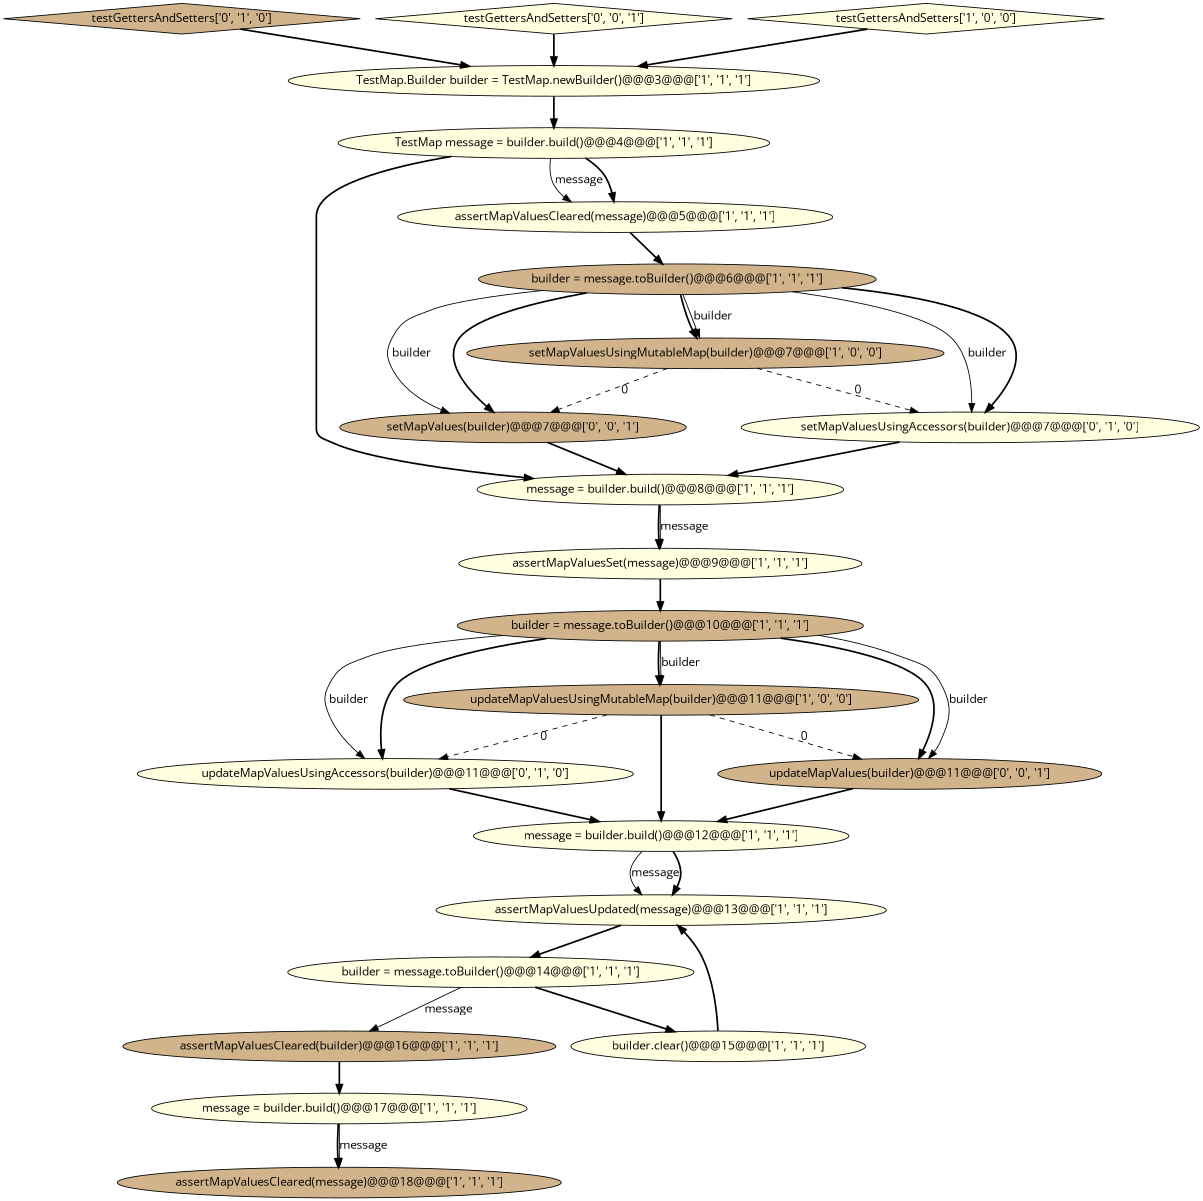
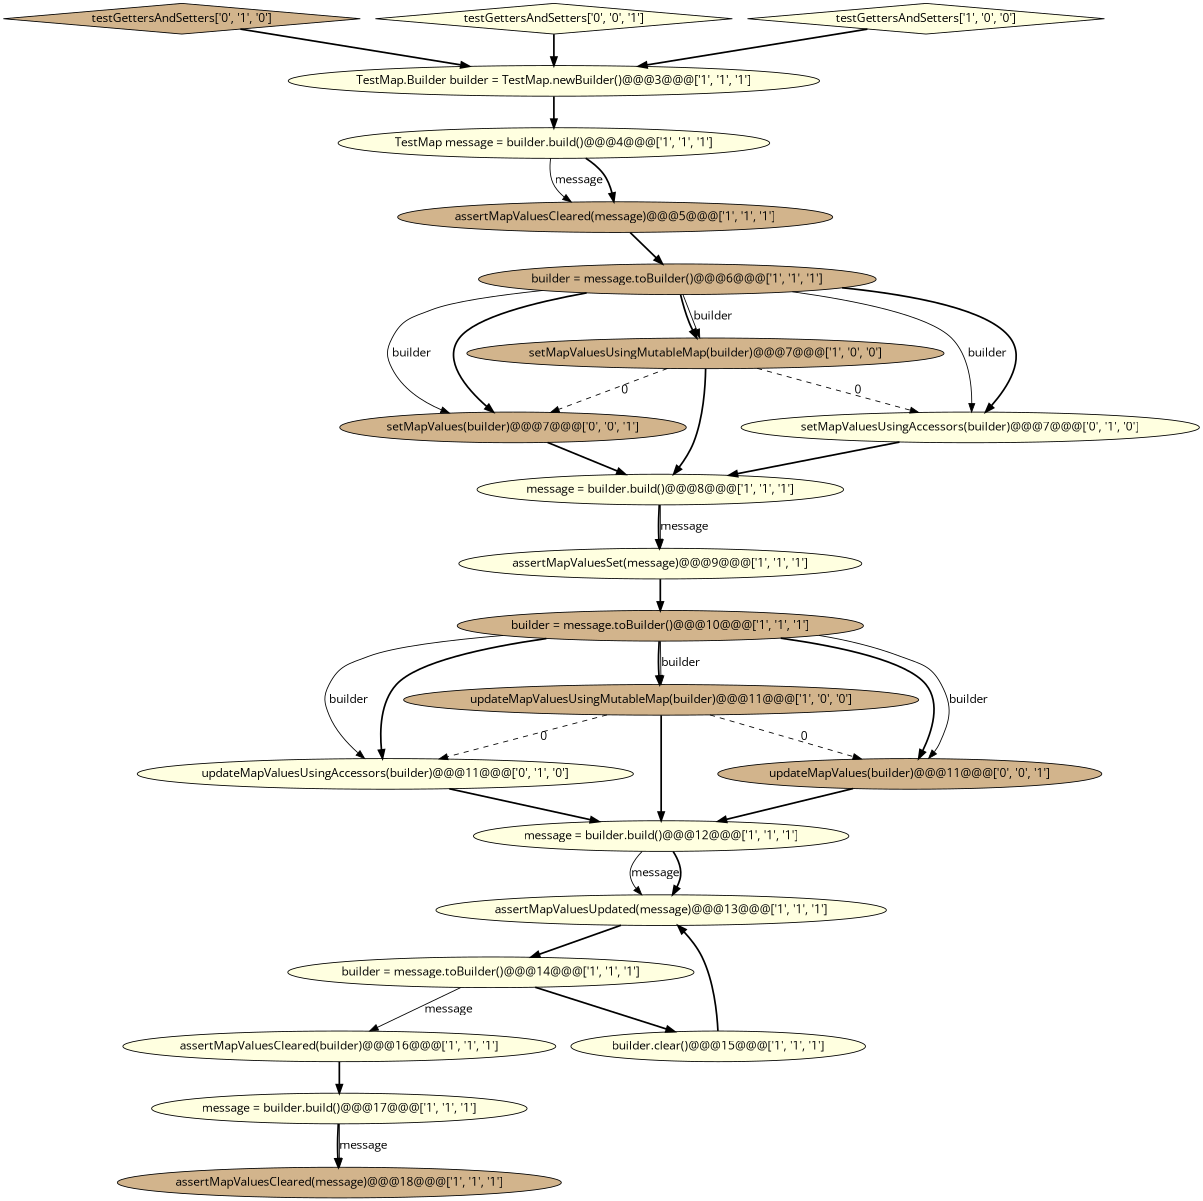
(615, 217) -> (615, 217)
(316, 355) -> (700, 420)
(339, 1046) -> (339, 1046)
